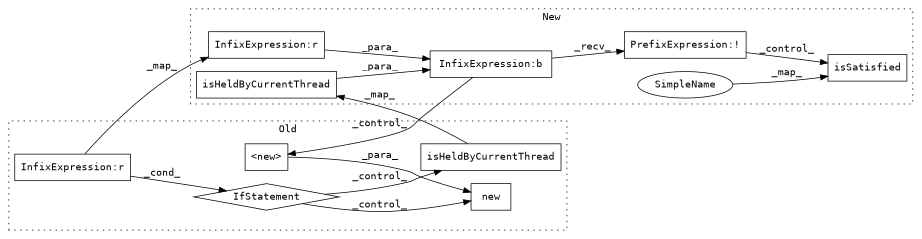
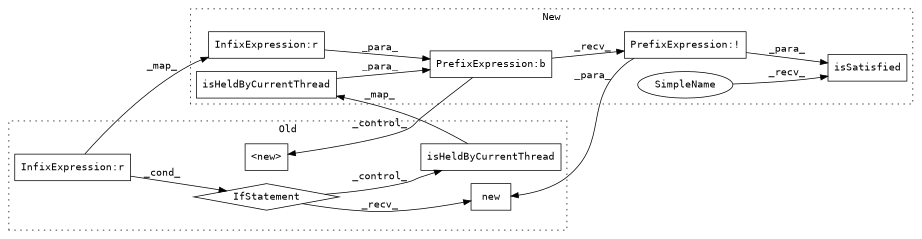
(787, 49) -> (787, 49)
(491, 64) -> (491, 64)
(787, 73) -> (787, 73)
(378, 165) -> (591, 141)
(380, 205) -> (380, 205)
